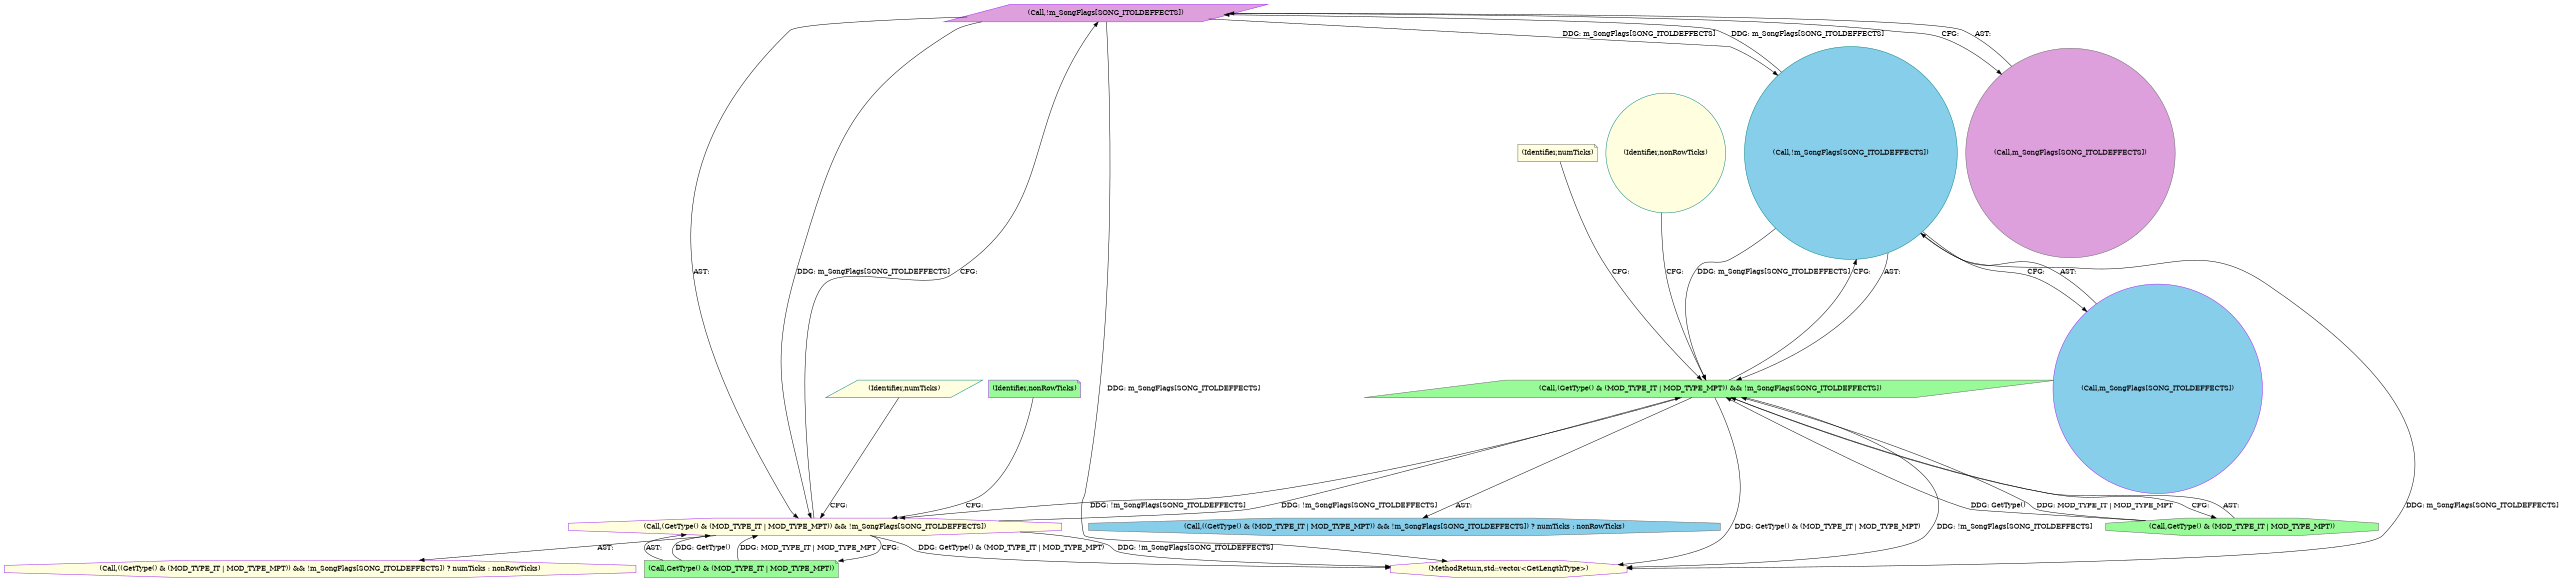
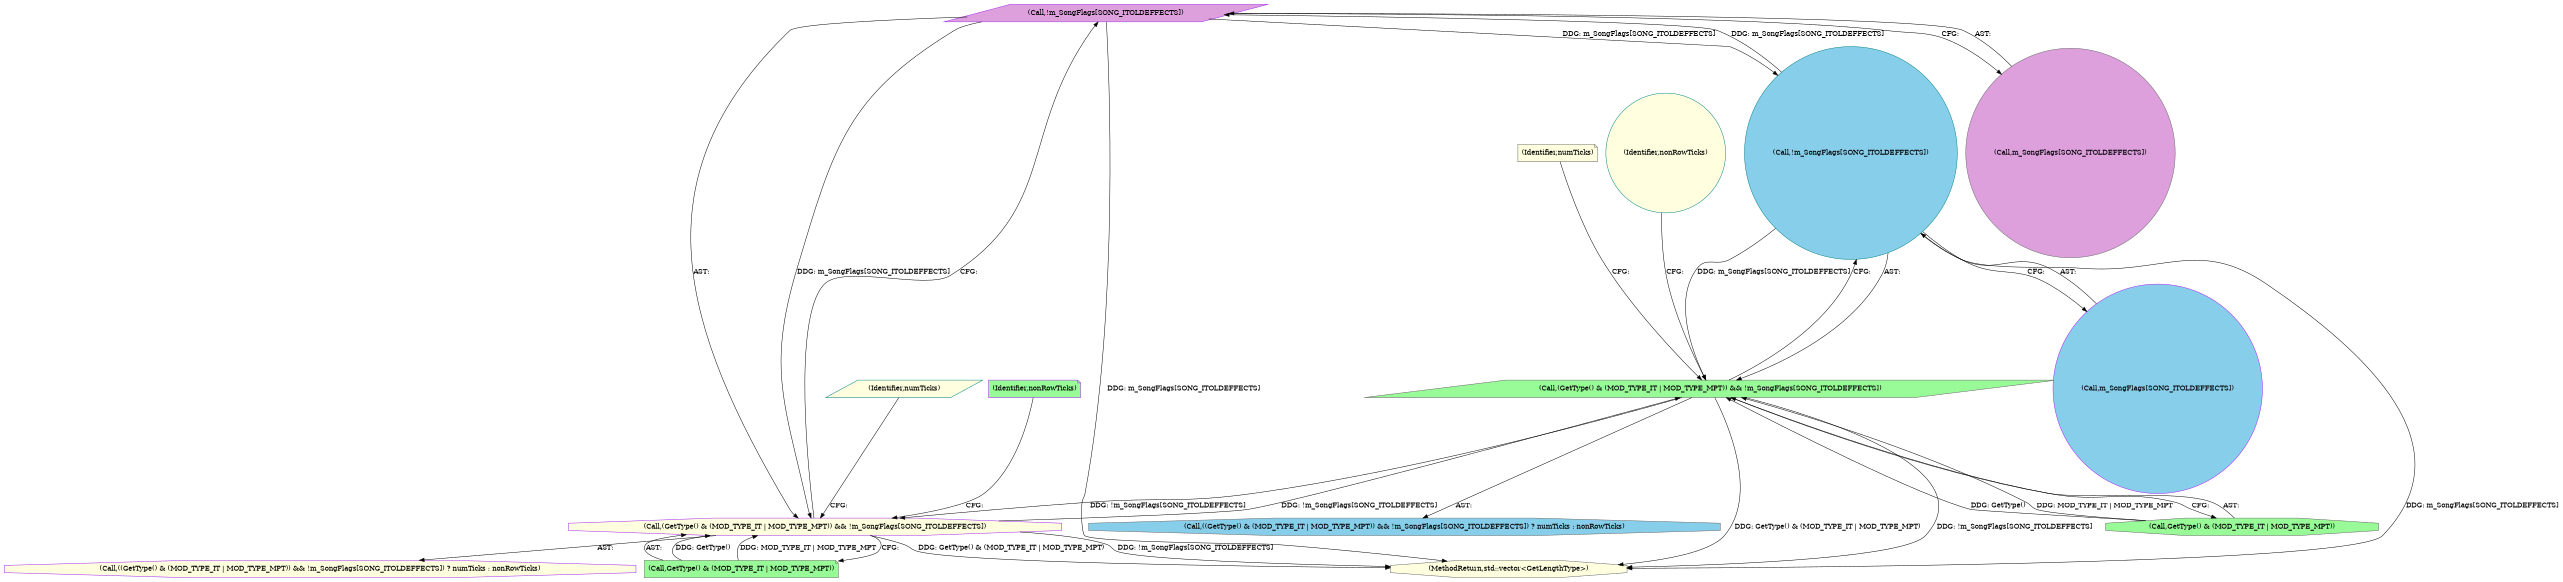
(1509, 569) -> (1509, 569)
